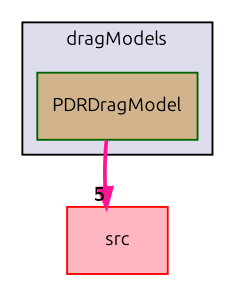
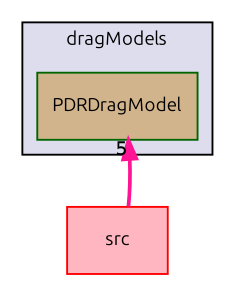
(105, 167) -> (130, 183)
